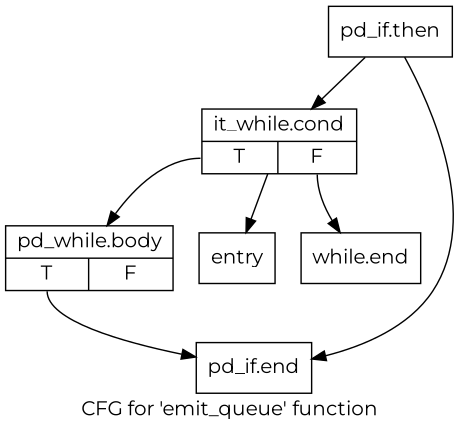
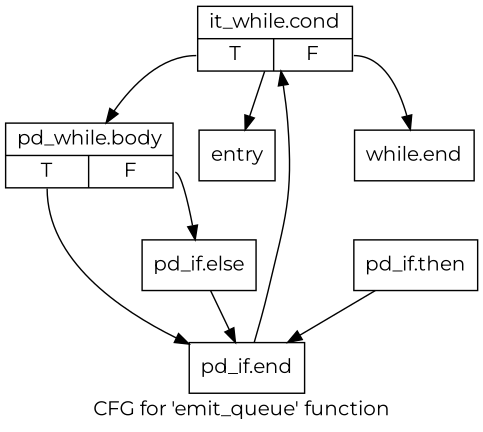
(344, 78) -> (285, 215)
none -> (199, 265)
